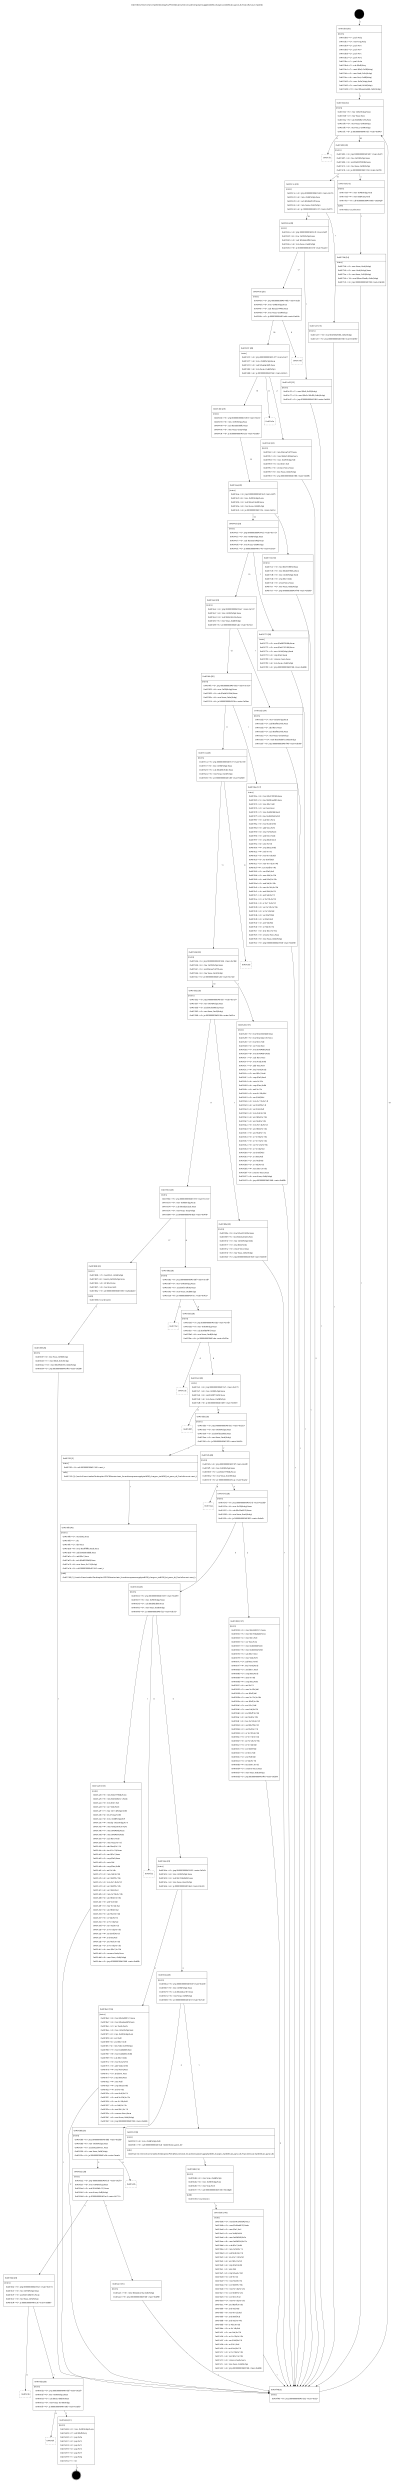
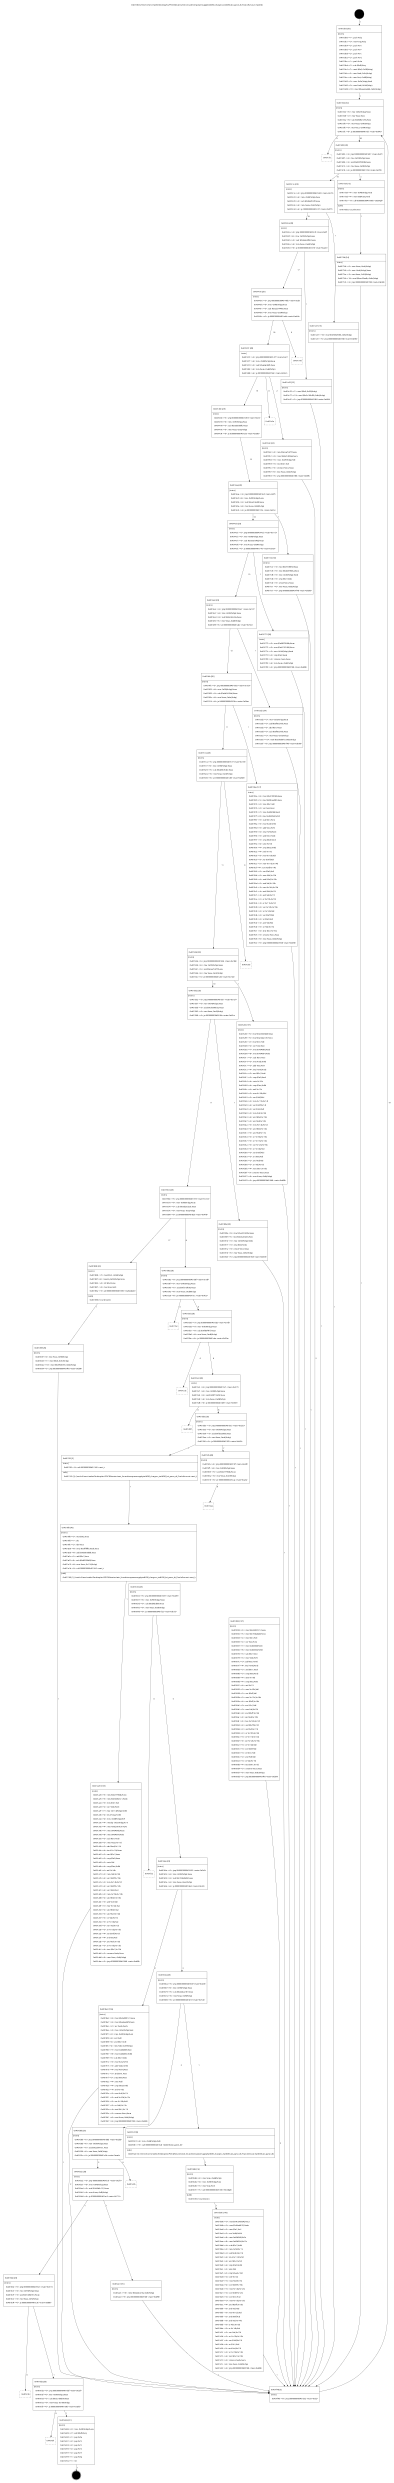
(242, 1506) -> none
(133, 1698) -> (121, 1681)
